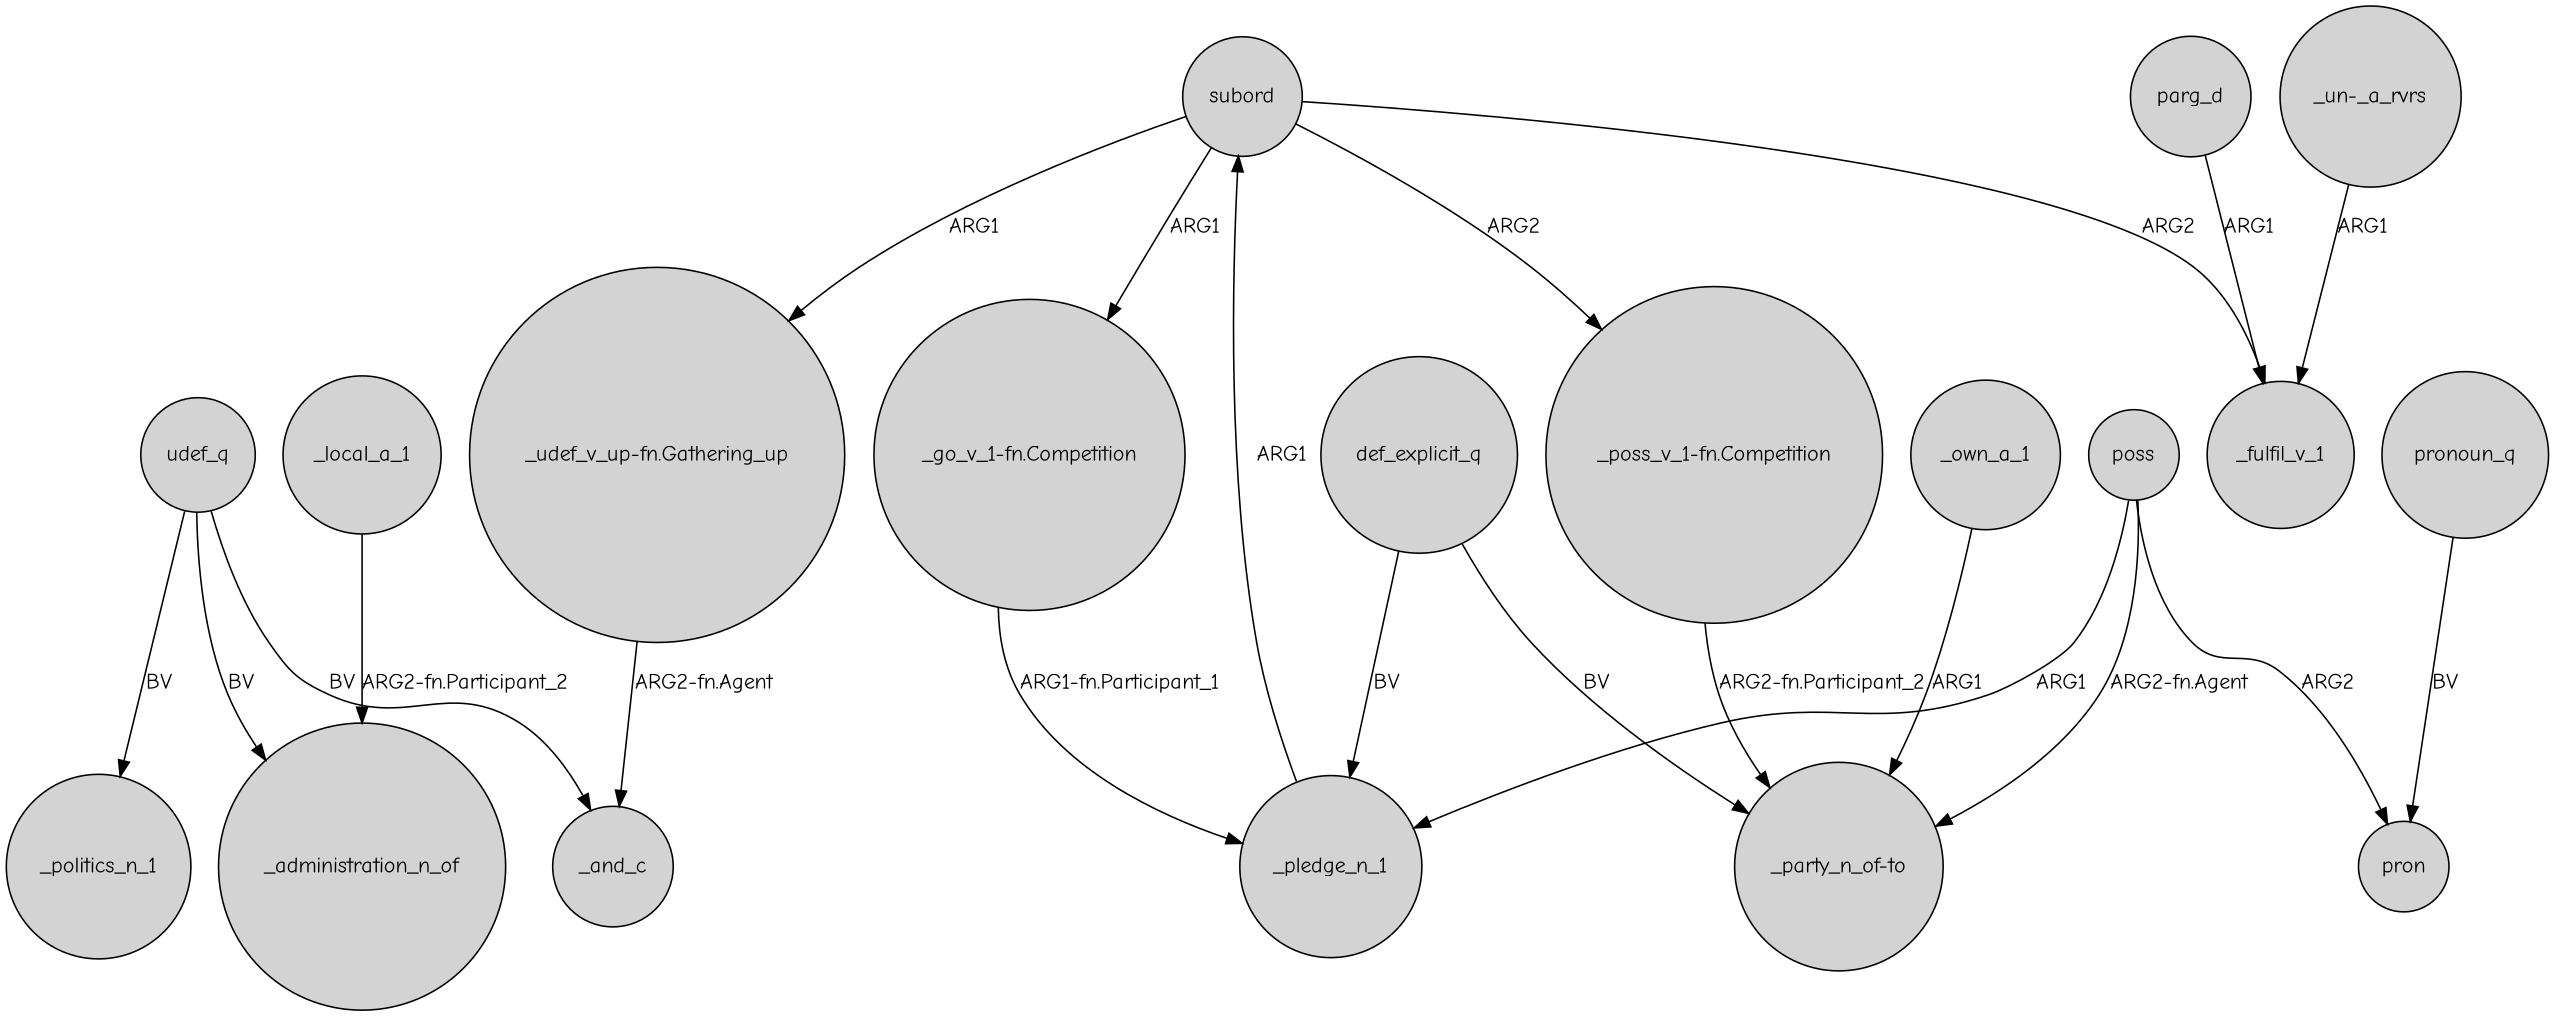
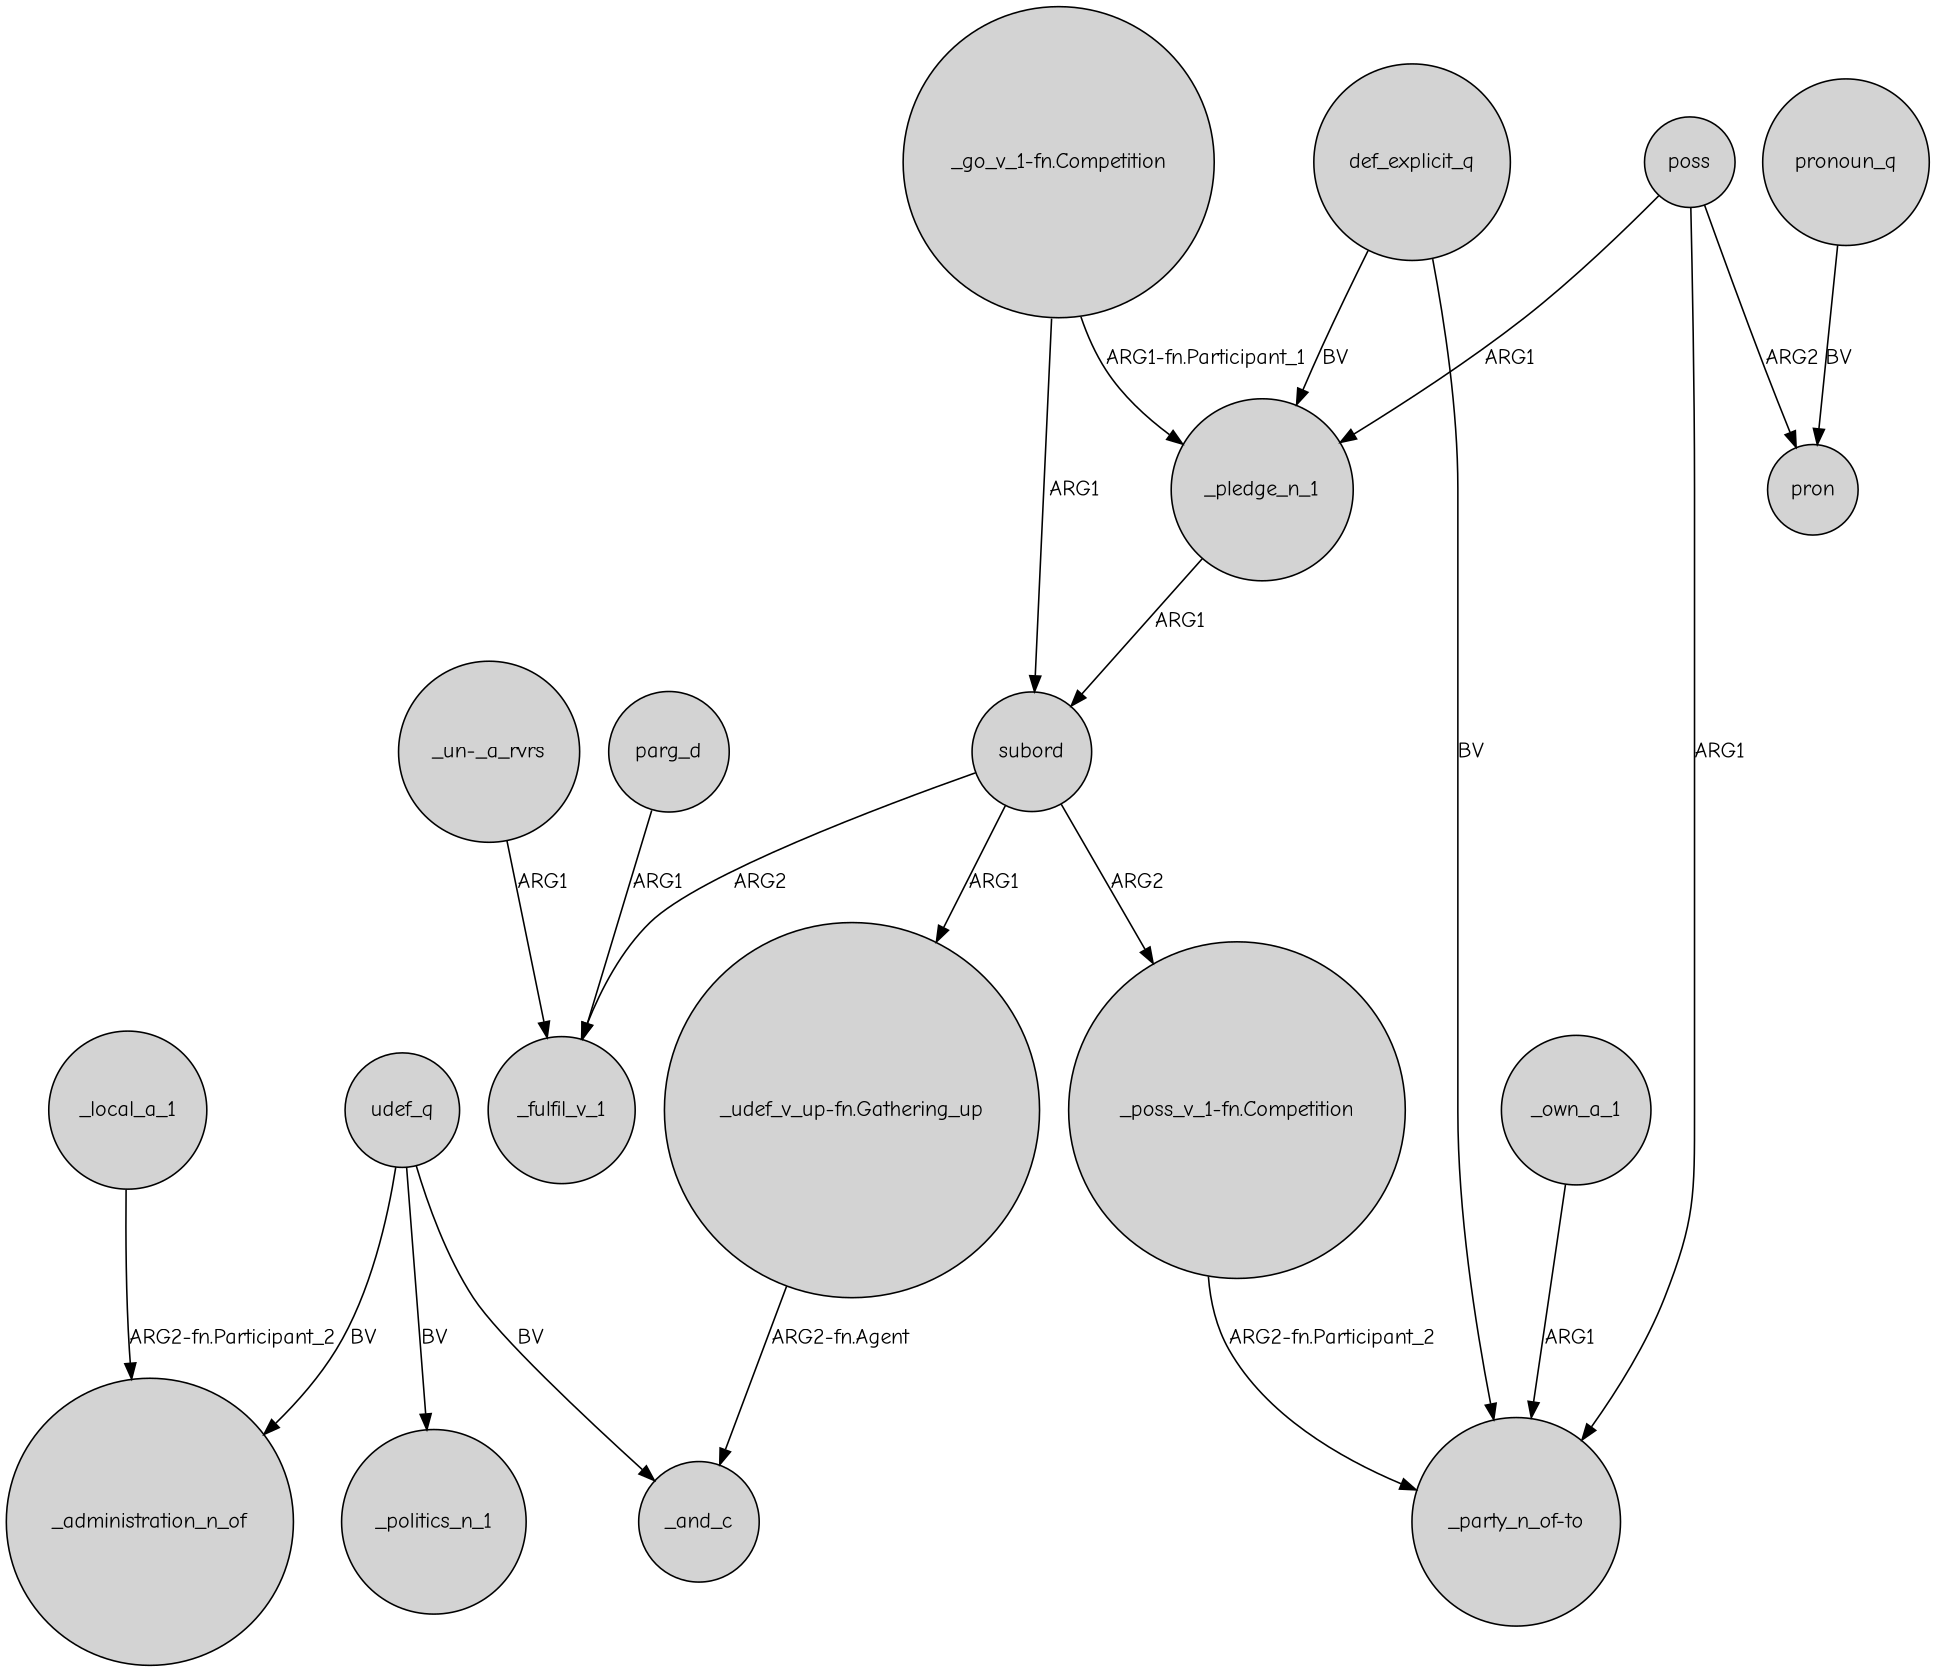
(1163, 226) -> (1043, 497)
(2180, 683) -> (1720, 752)
